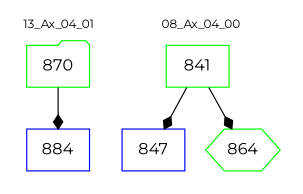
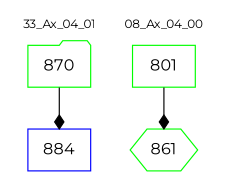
(59, 25) -> (60, 25)
(198, 66) -> (164, 66)
(153, 150) -> none
(243, 150) -> (164, 150)
